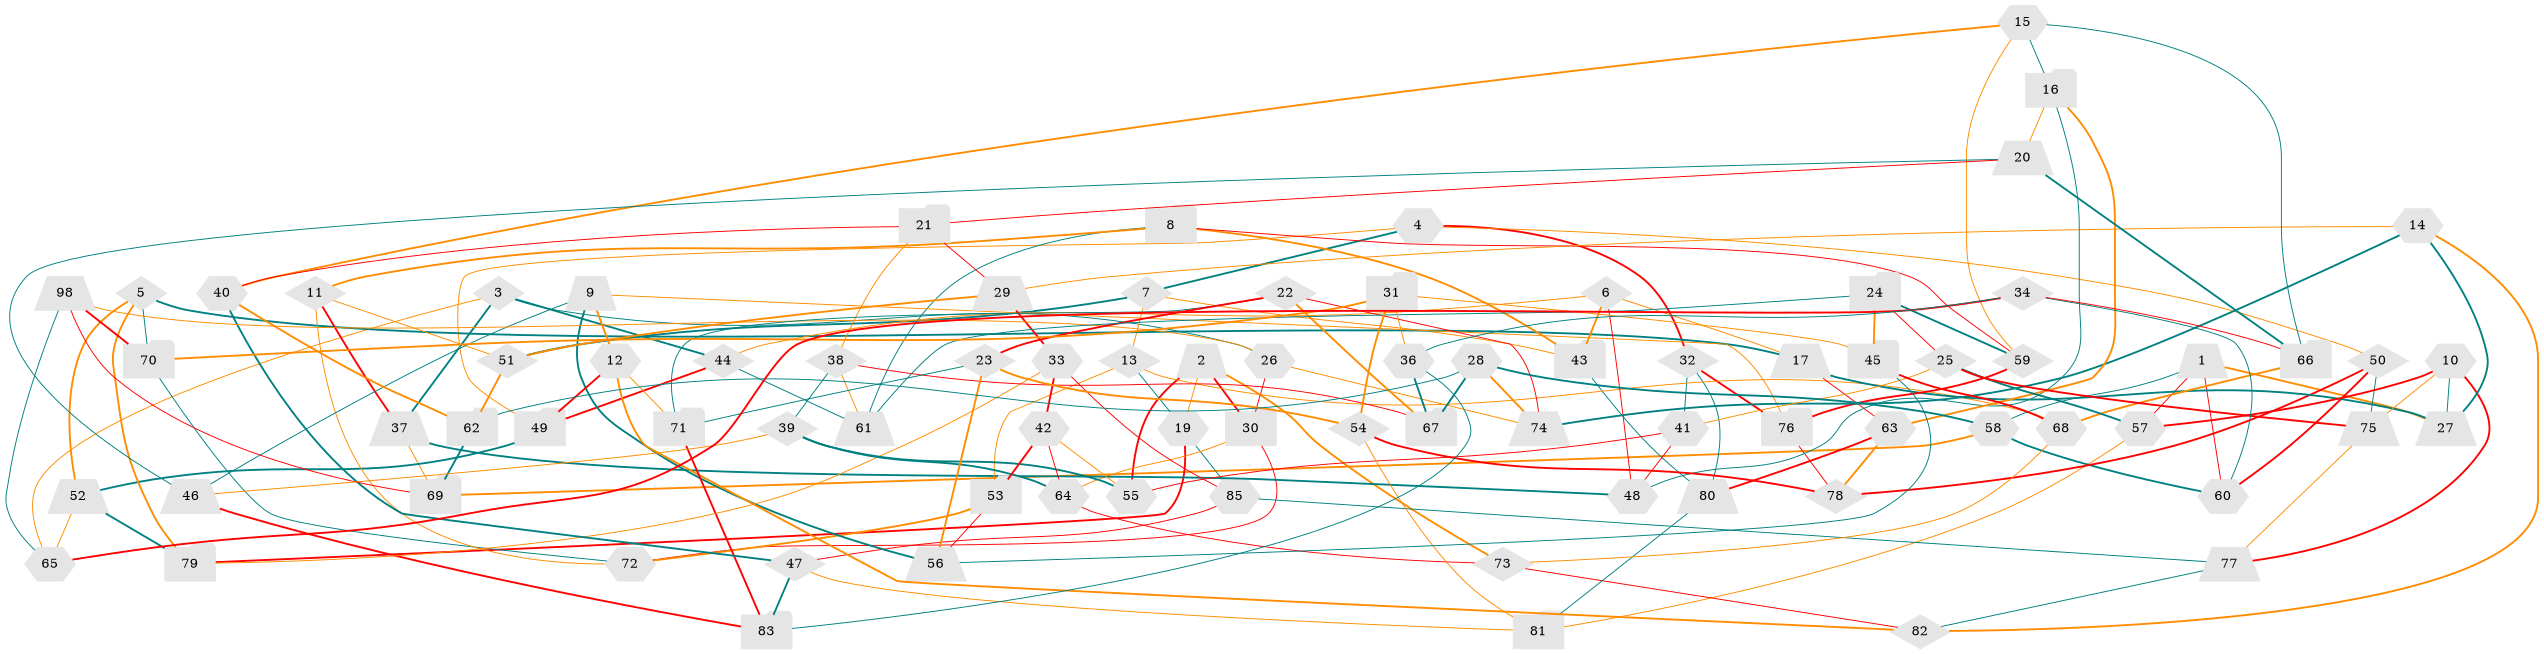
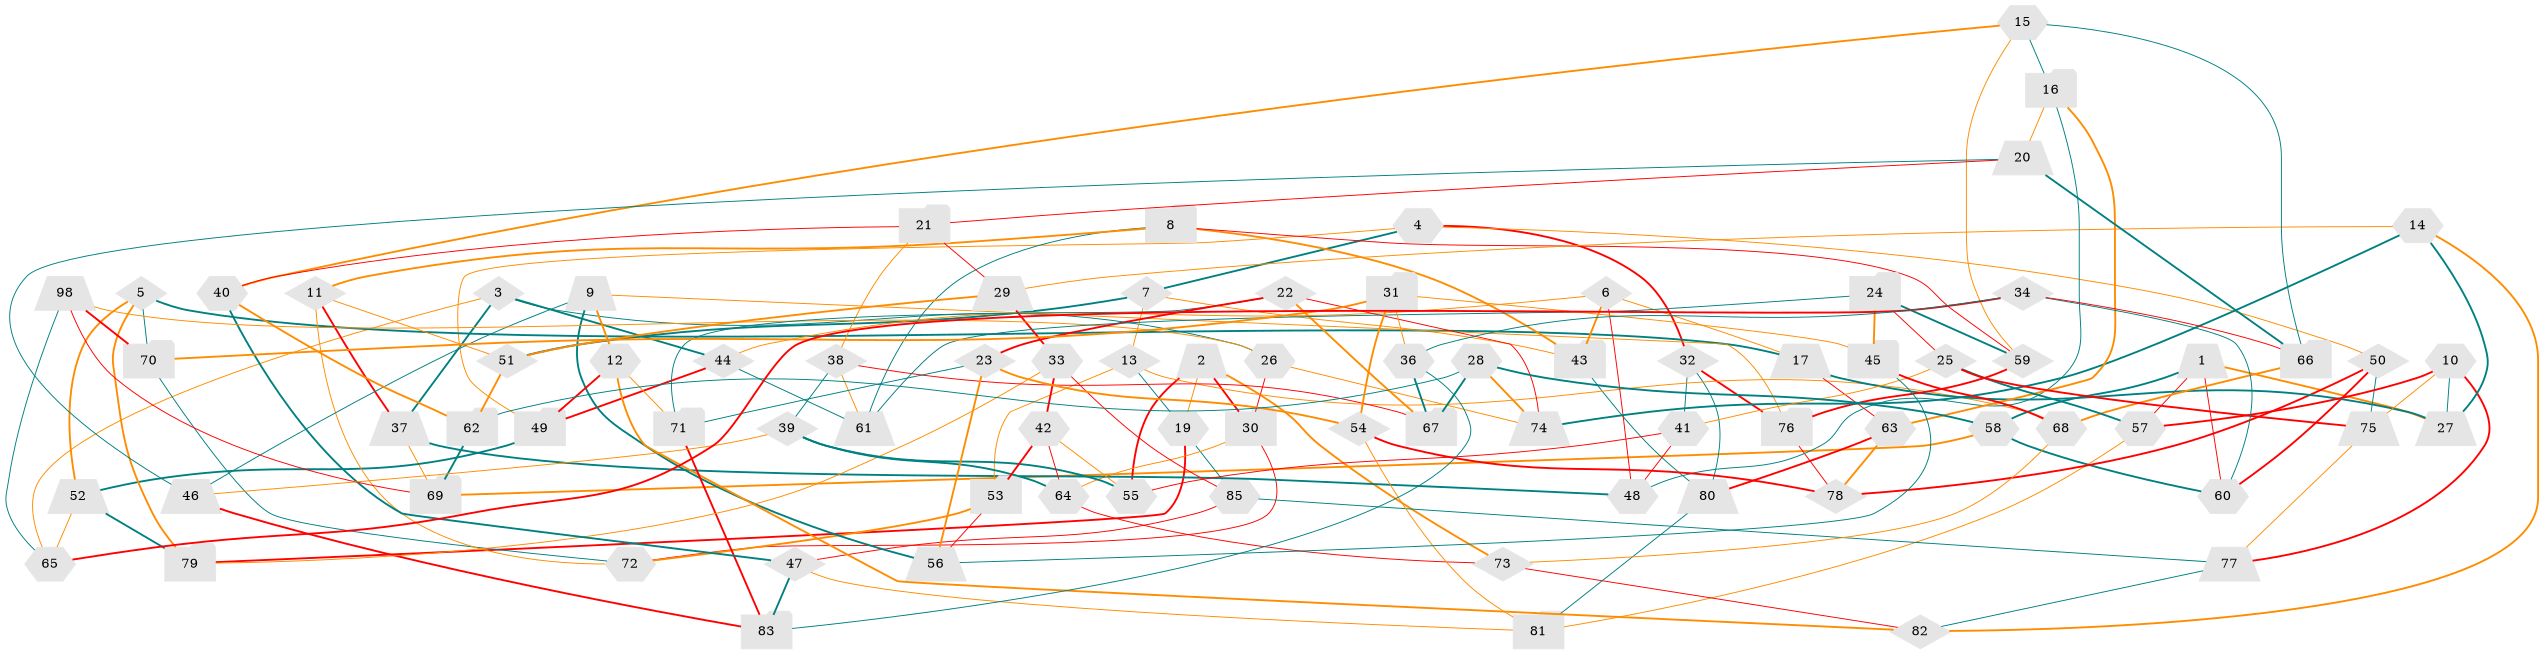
(2125, 389) -> (2125, 389)
